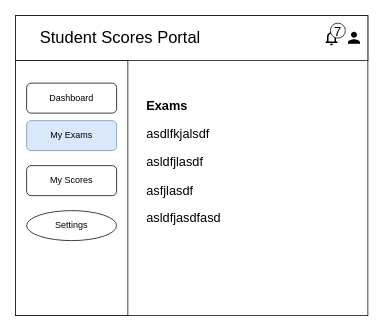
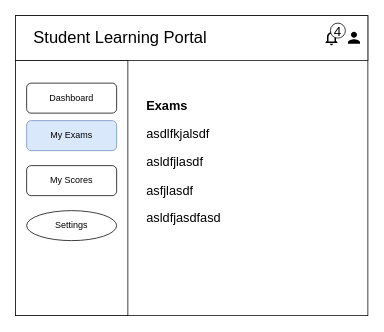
(338, 30) -> (338, 30)
(120, 38) -> (120, 38)
